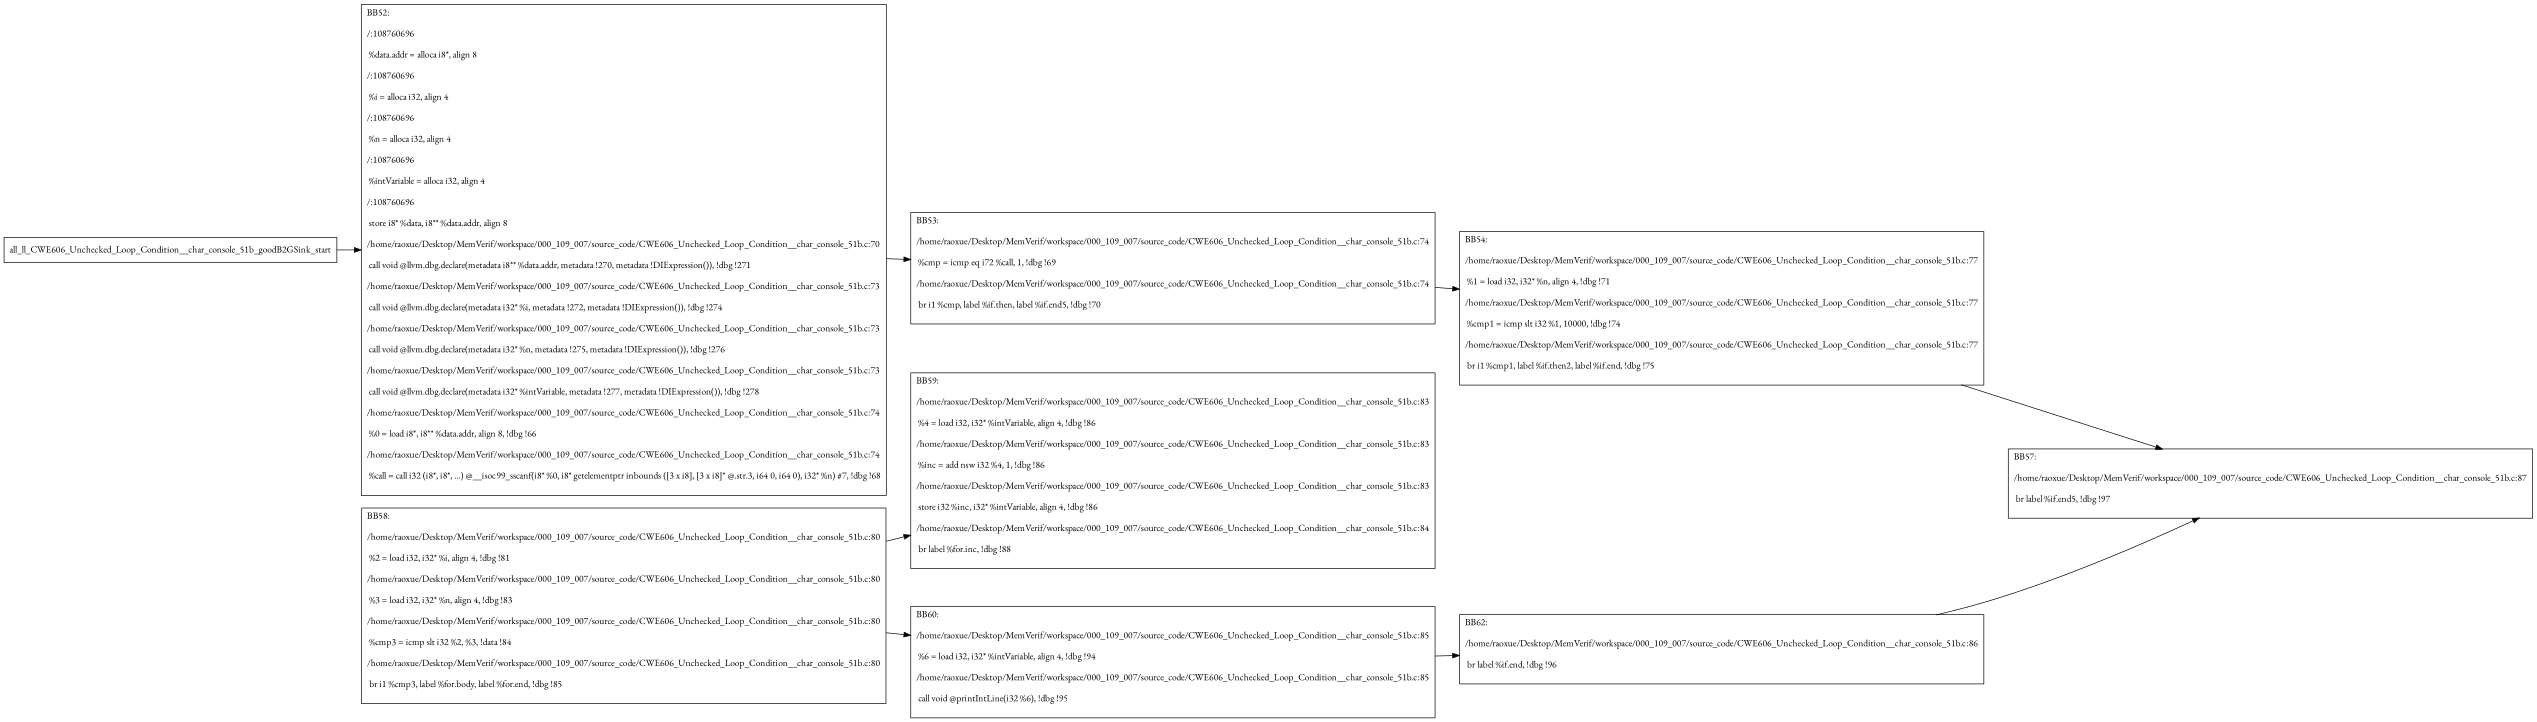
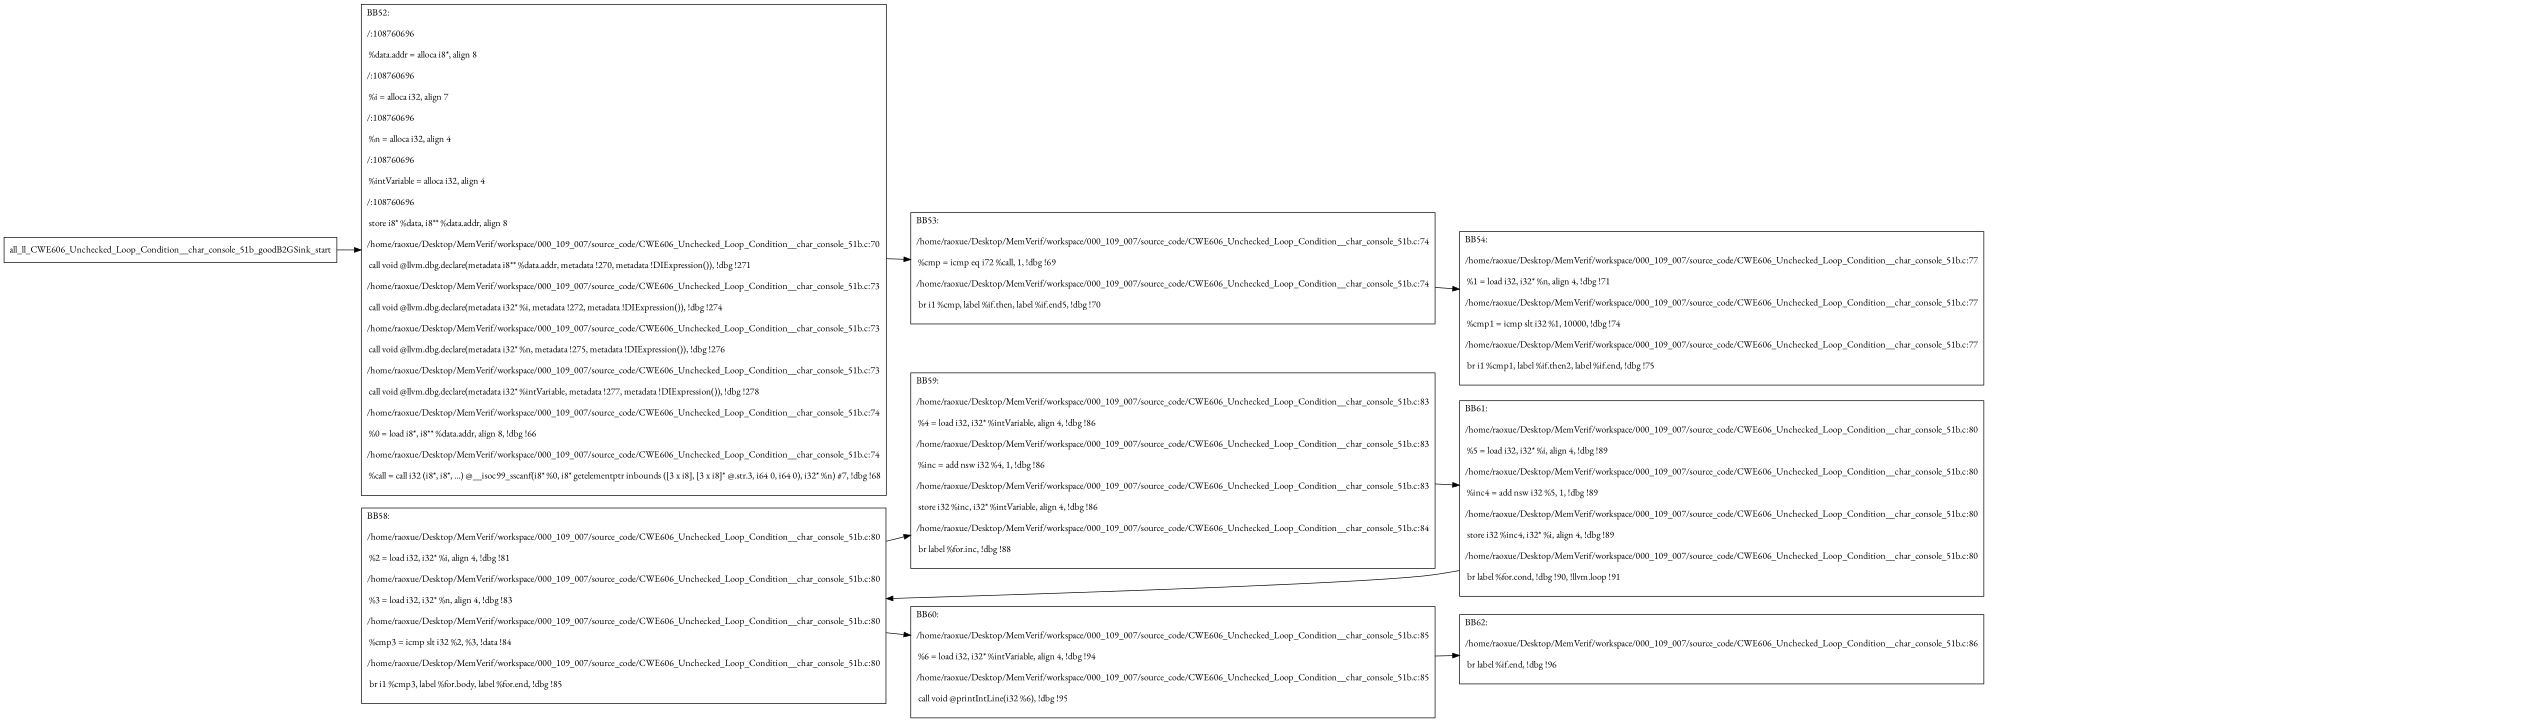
(408, 97) -> (408, 97)
(2270, 484) -> none
none -> (1722, 499)
